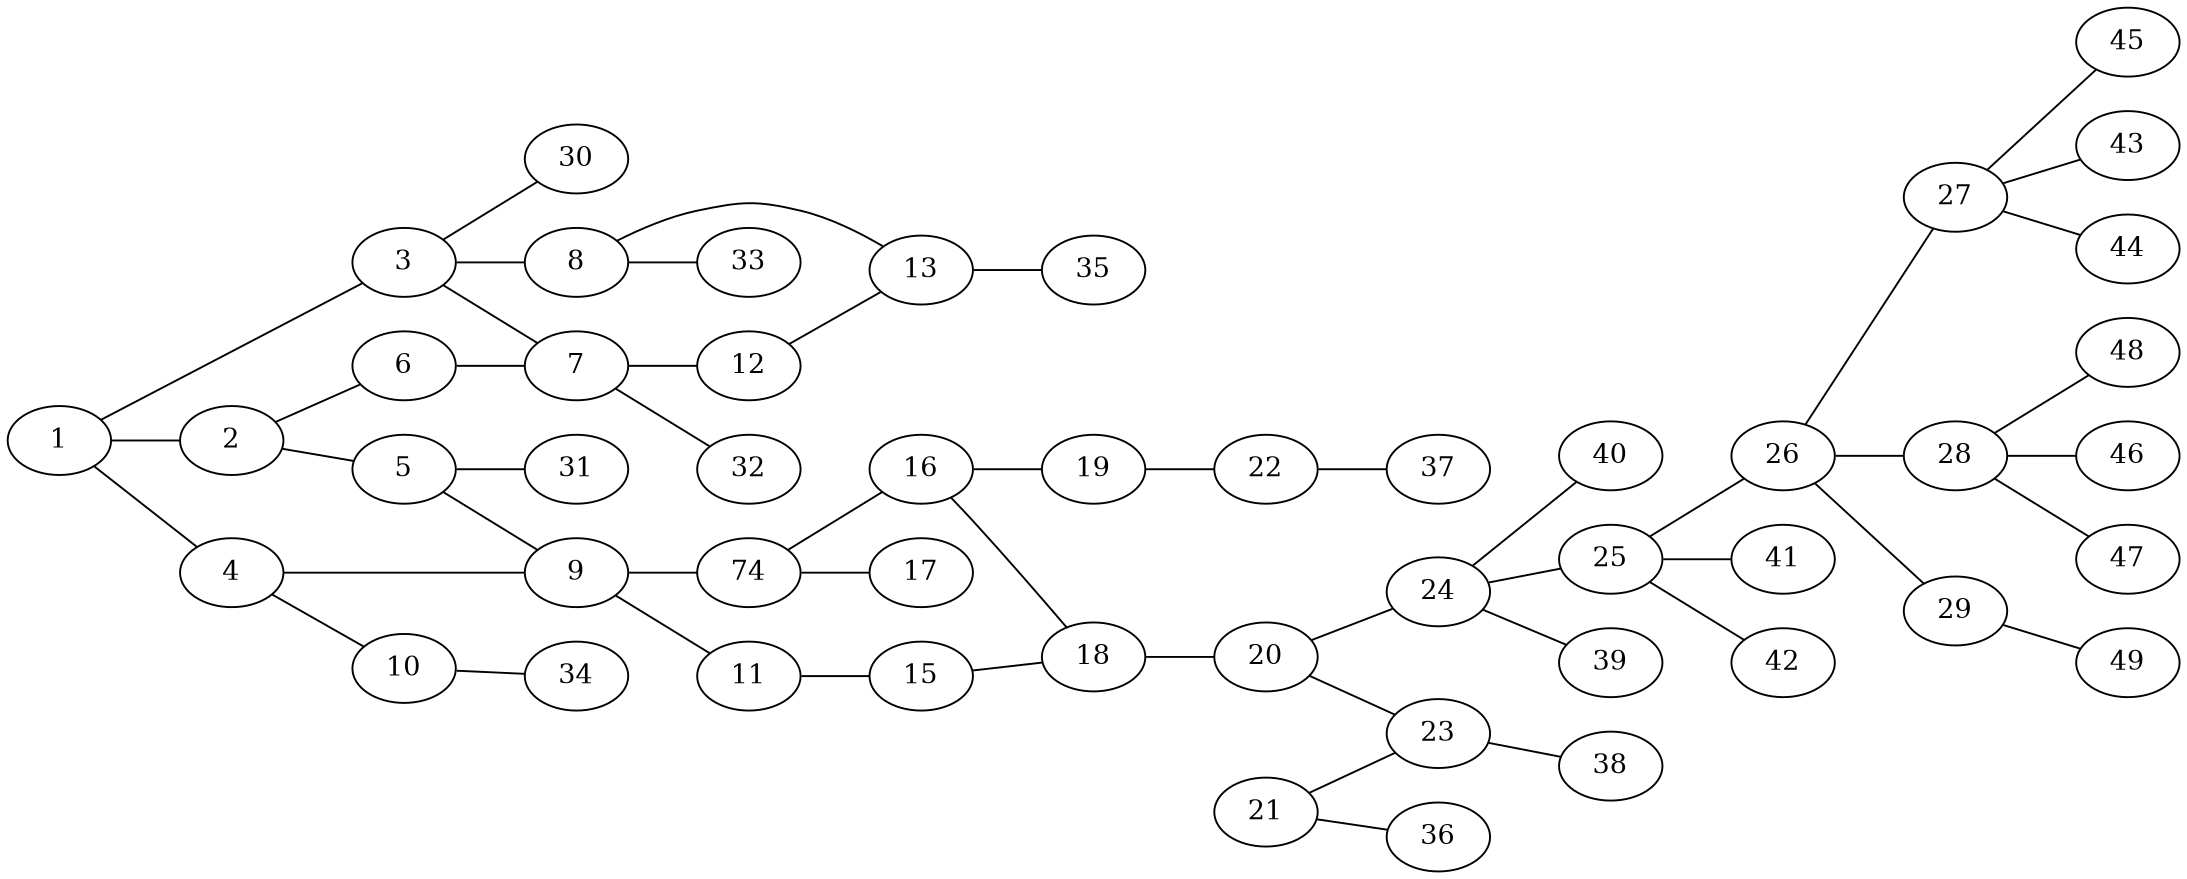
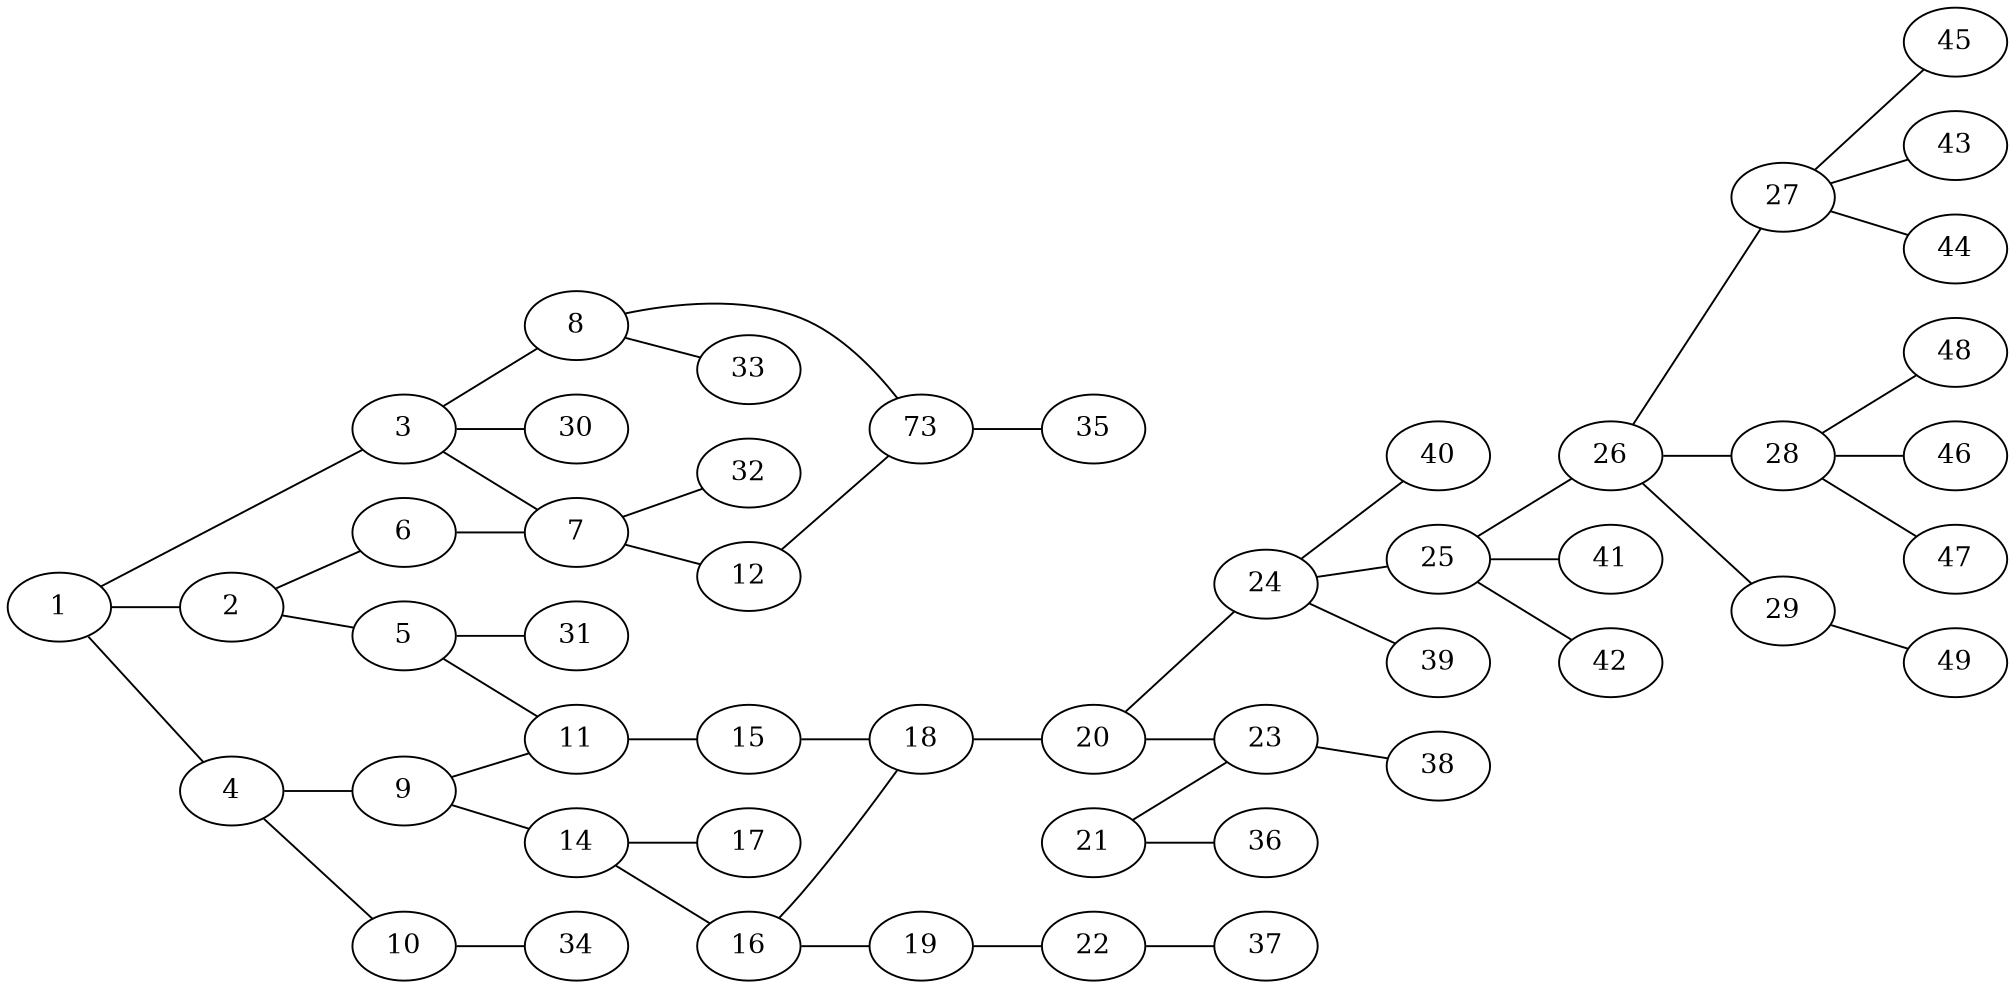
(921, 270) -> (921, 429)
(490, 521) -> (490, 688)
(749, 573) -> (576, 843)
